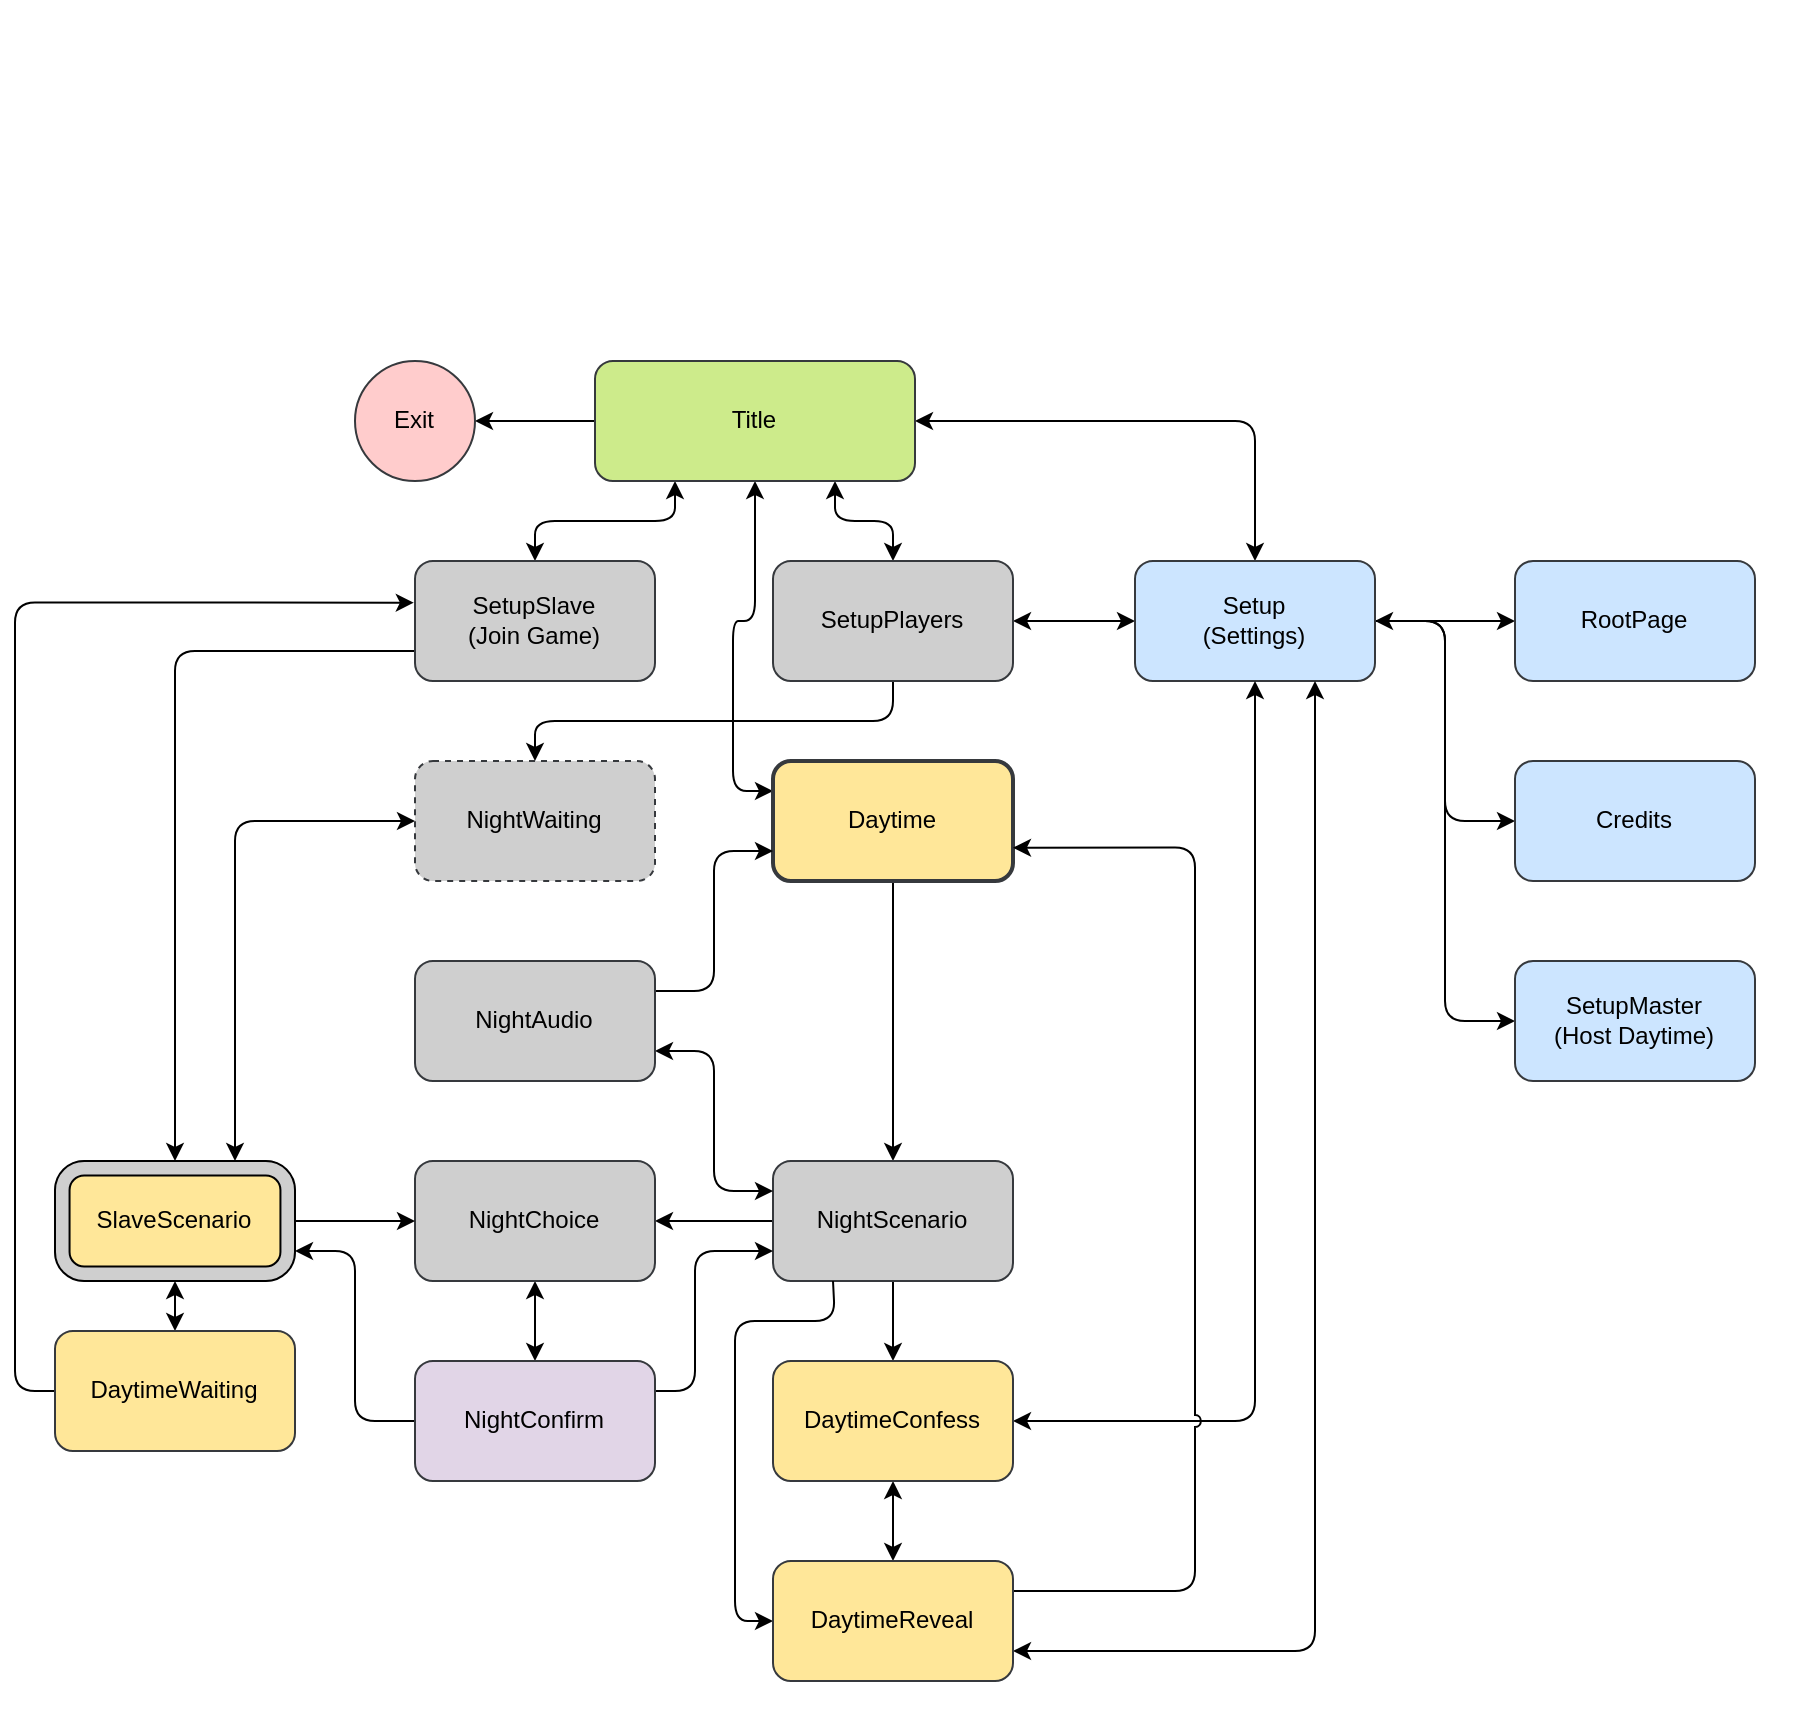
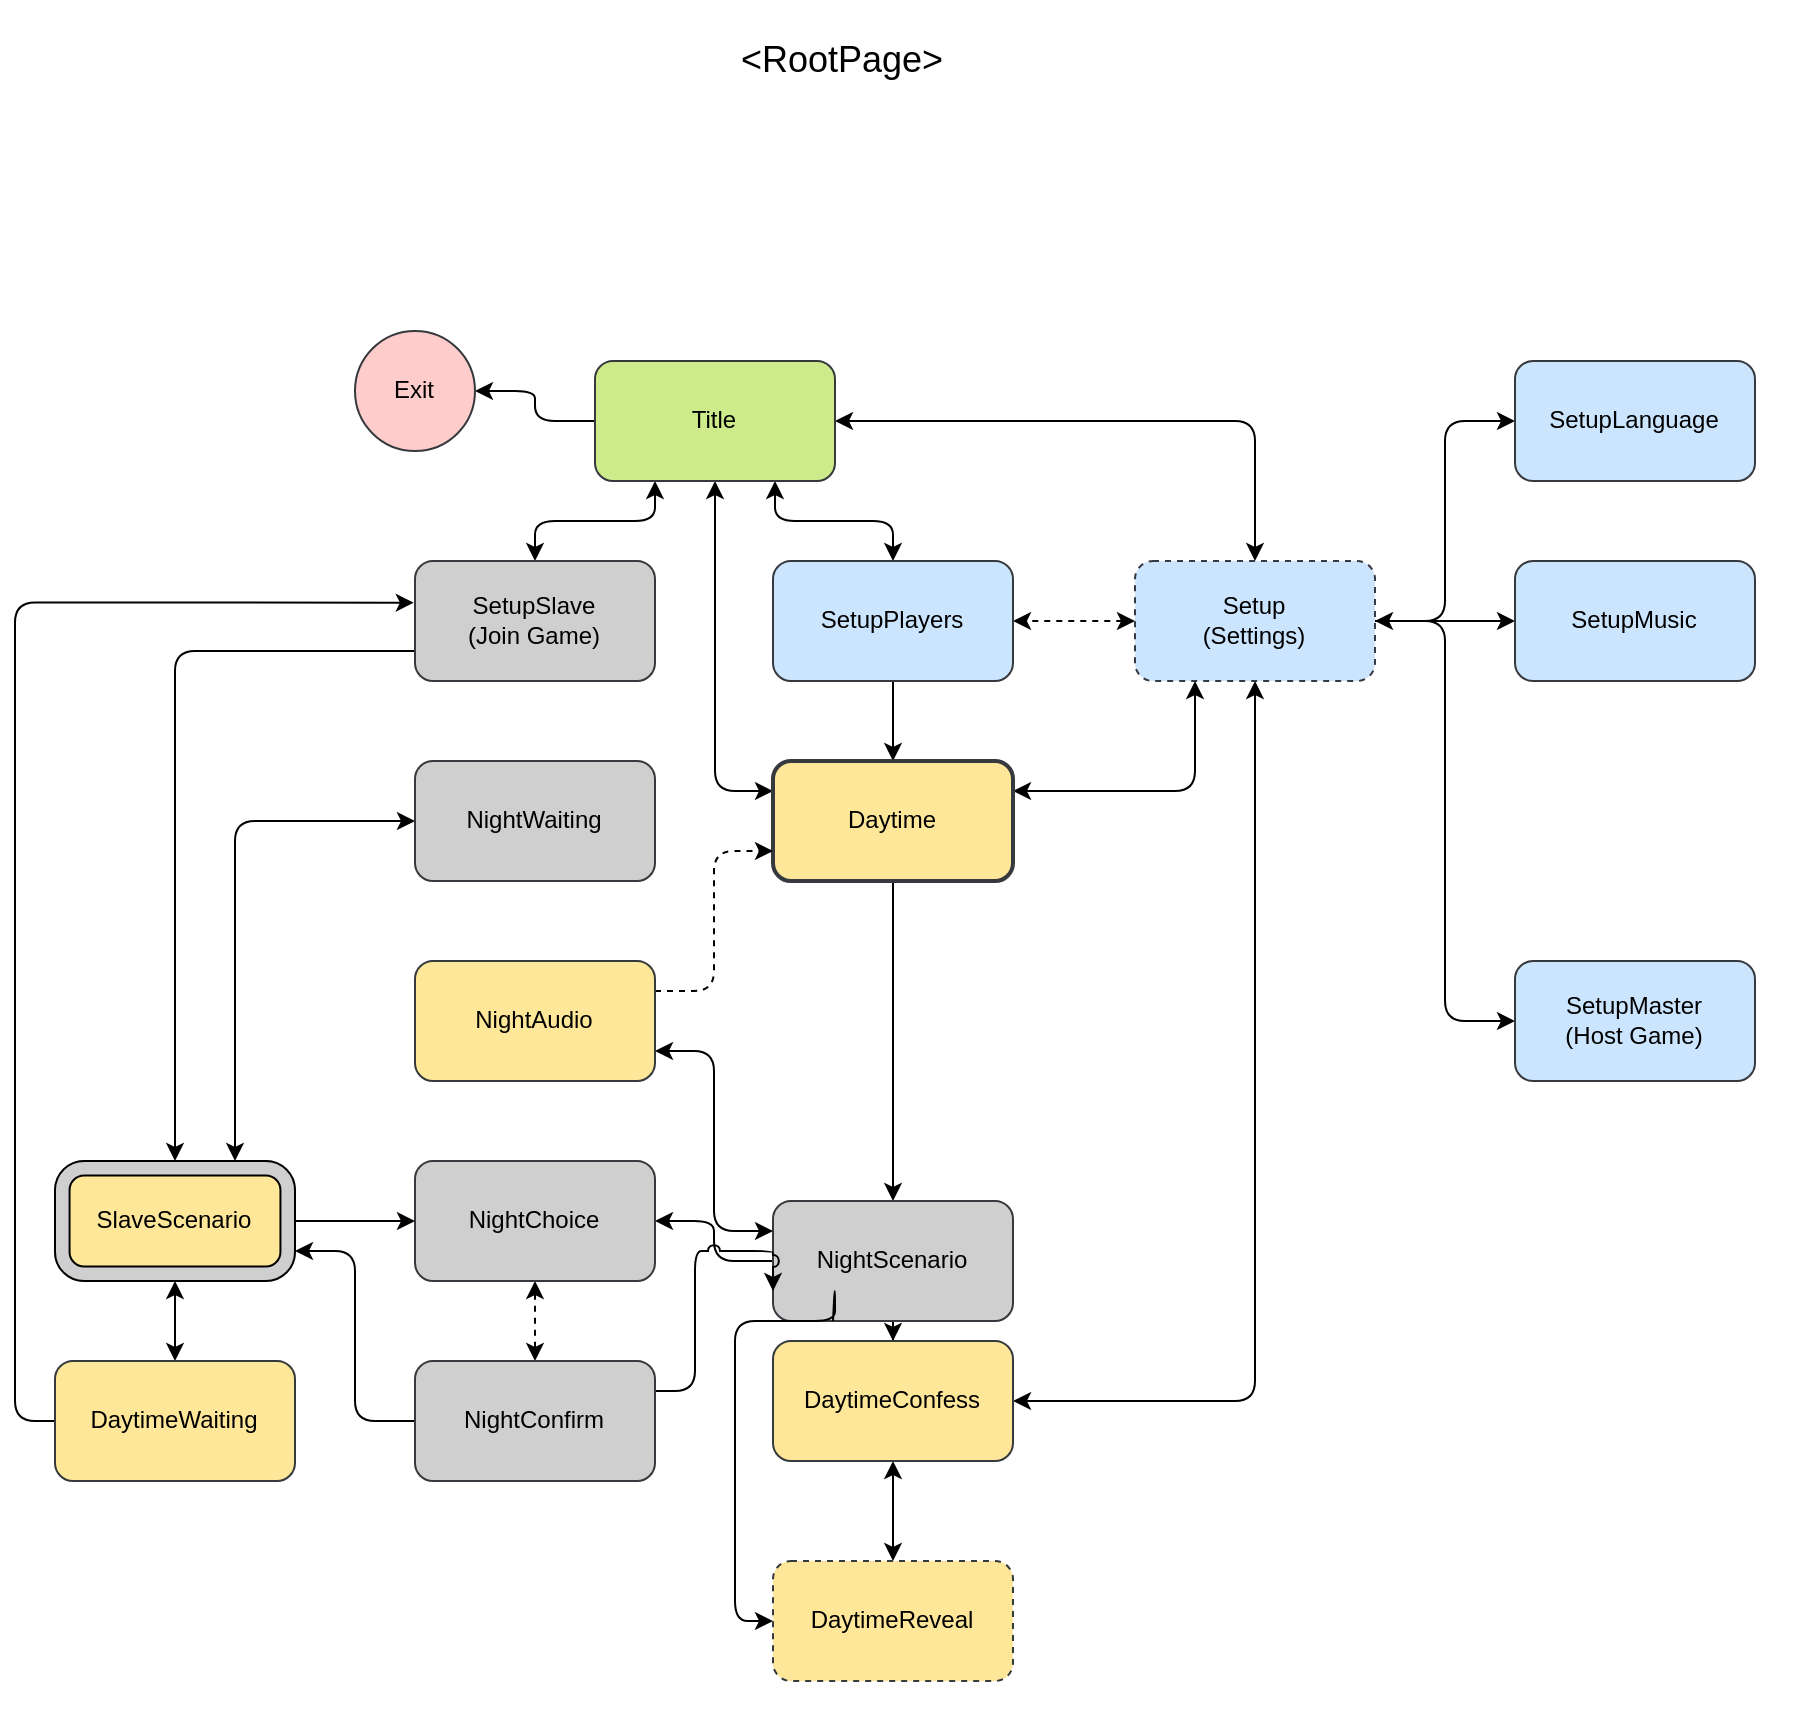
none -> (843, 61)
(415, 421) -> (415, 391)
(755, 421) -> (715, 421)
none -> (1635, 421)
none -> (1445, 498)
(893, 621) -> (893, 621)
(1072, 621) -> (1072, 621)
(1255, 621) -> (1255, 621)
(1635, 621) -> (1635, 621)
(708, 721) -> (893, 726)
none -> (1152, 791)
(535, 821) -> (535, 821)
(1476, 821) -> none
(1635, 821) -> none
(714, 926) -> (714, 926)
(535, 1021) -> (535, 1021)
(1635, 1021) -> (1635, 1021)
(893, 1221) -> (893, 1261)
(1195, 1227) -> none
(1315, 1310) -> none
(535, 1319) -> (535, 1319)
(175, 1391) -> (175, 1421)
(535, 1421) -> (535, 1421)
(893, 1421) -> (893, 1401)
(893, 1621) -> (893, 1621)
